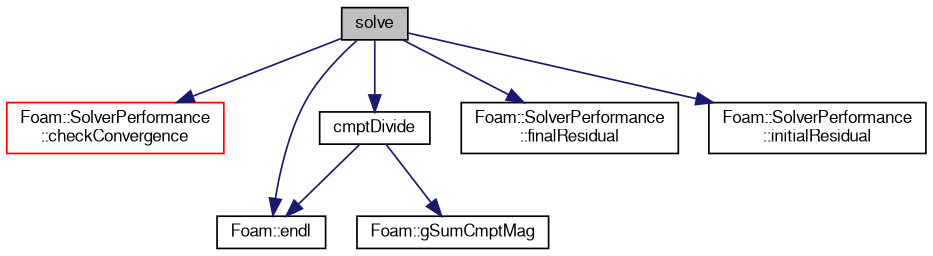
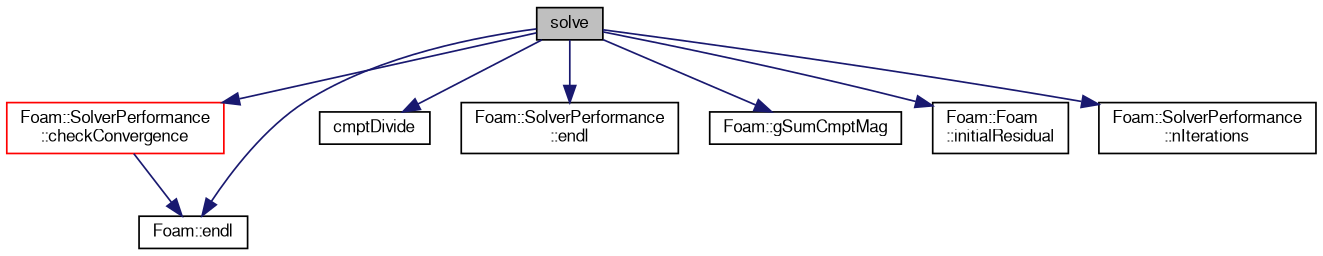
(570, 128) -> (570, 128)
(817, 128) -> (1001, 128)
none -> (1207, 128)
(408, 173) -> (679, 72)
(329, 174) -> (153, 178)
